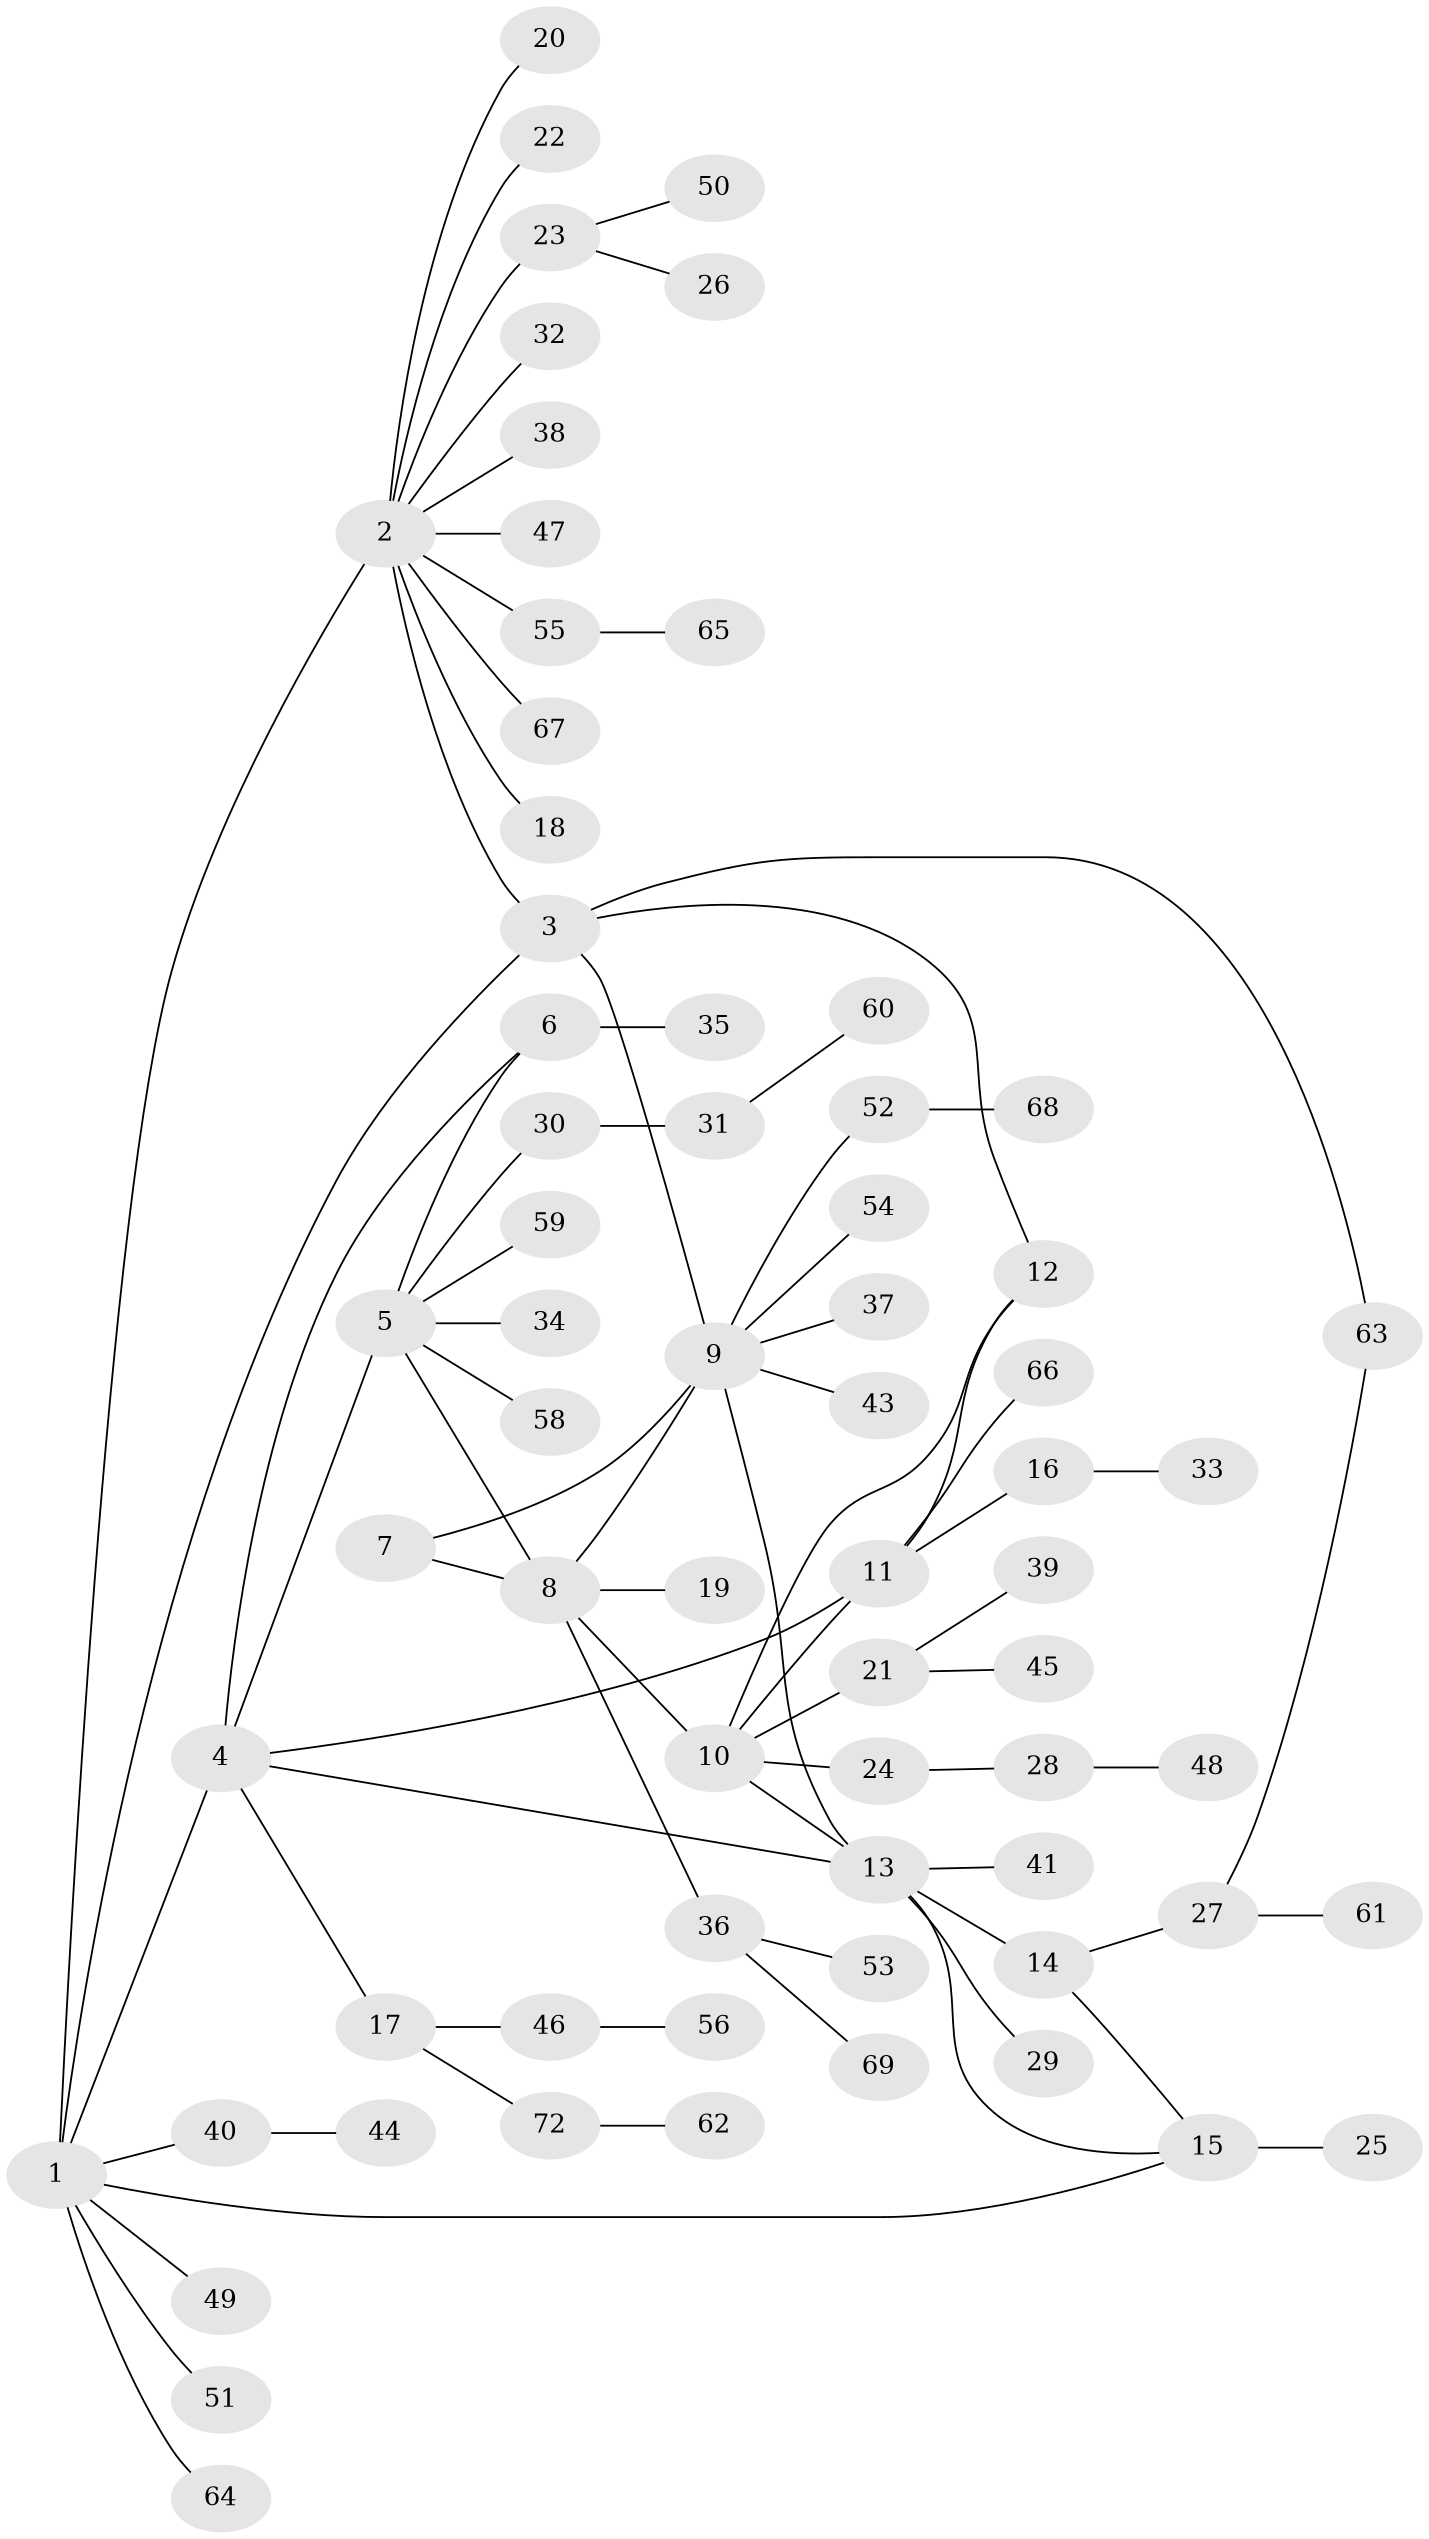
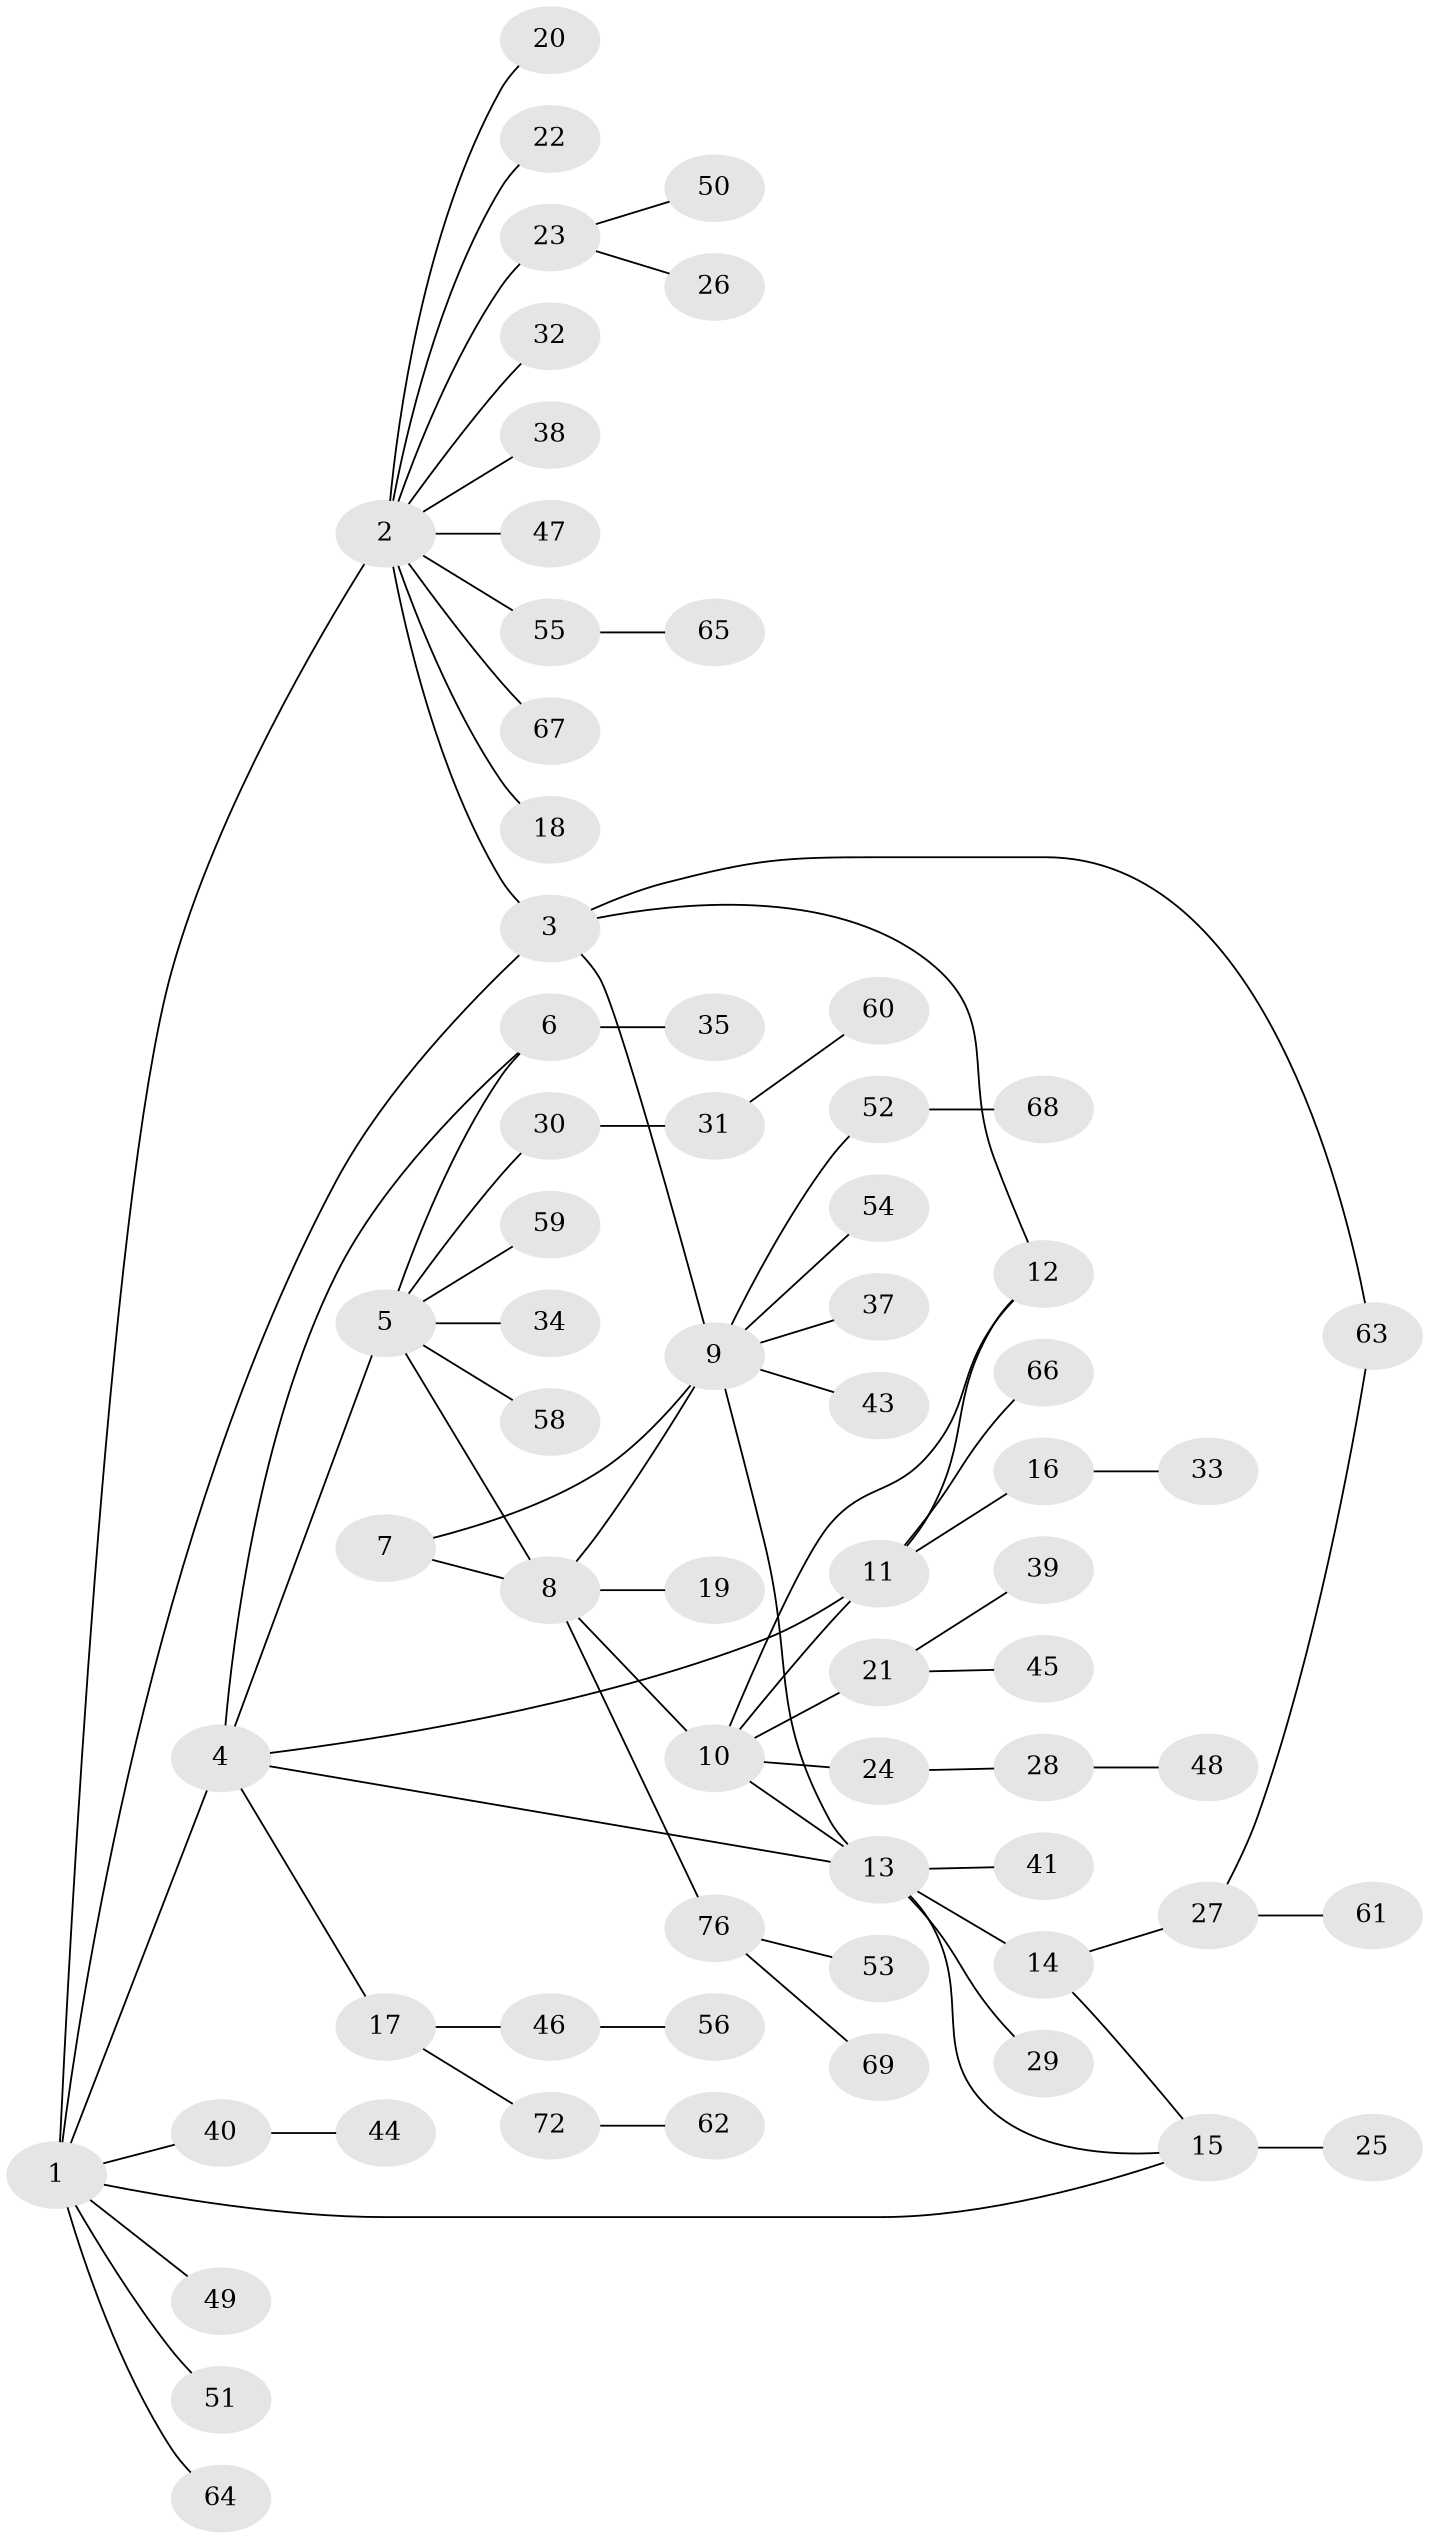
(715, 1928) -> (715, 1928)
